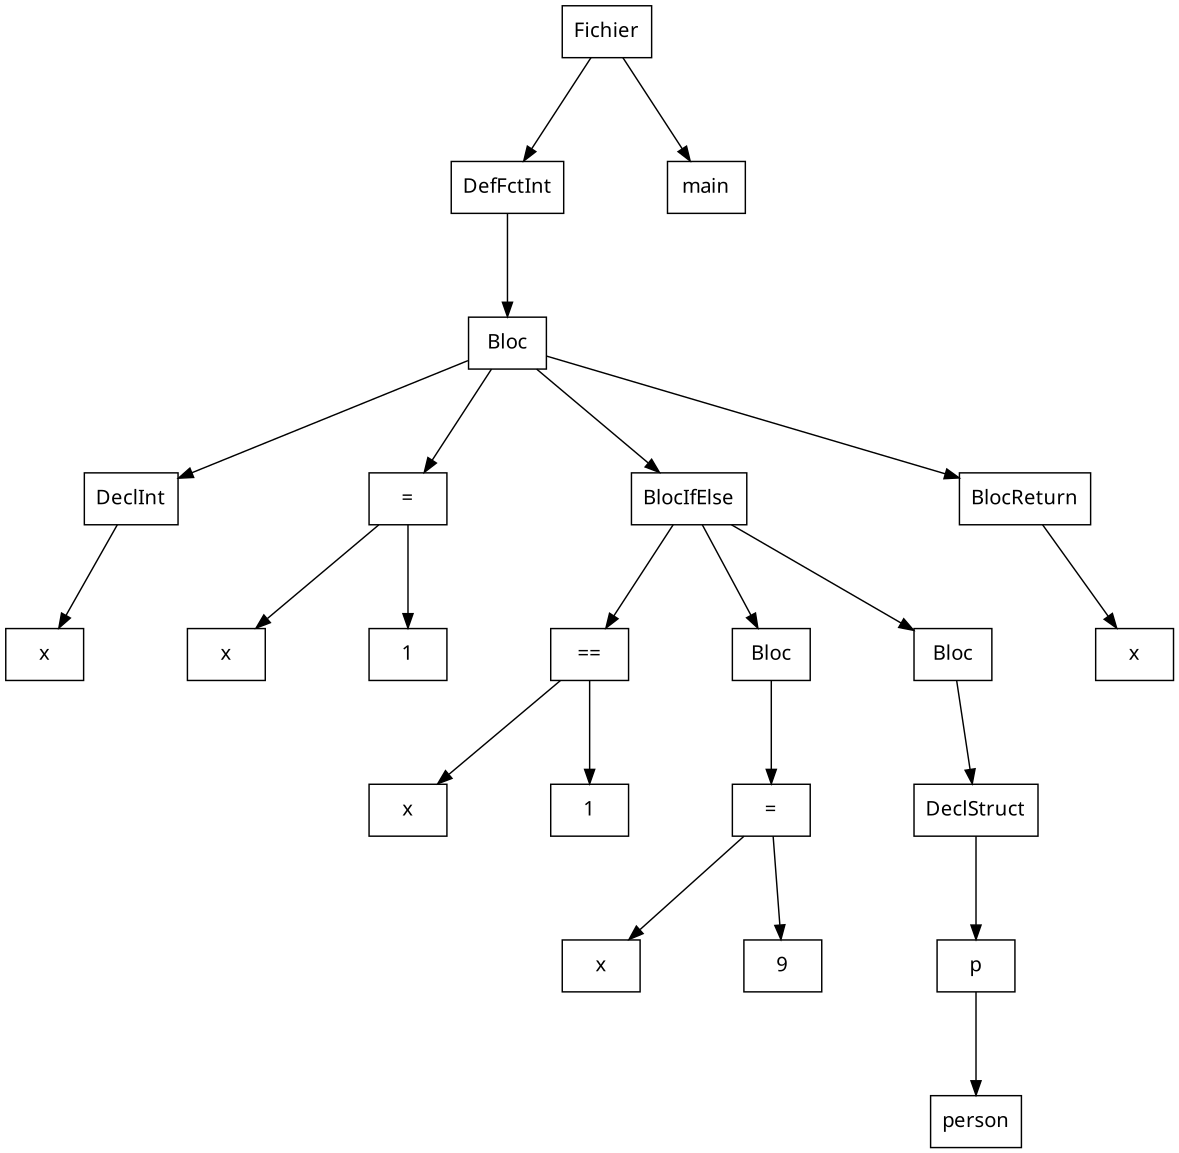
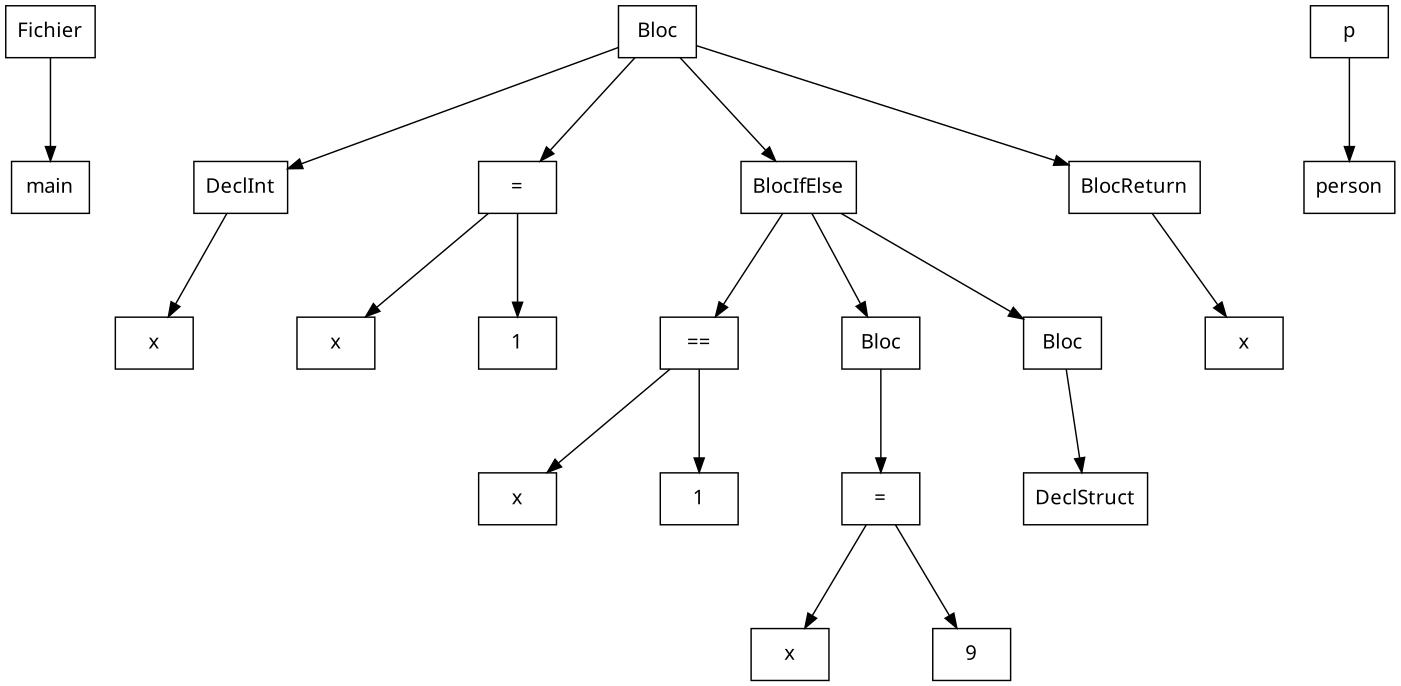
(507, 187) -> none
(976, 881) -> none
